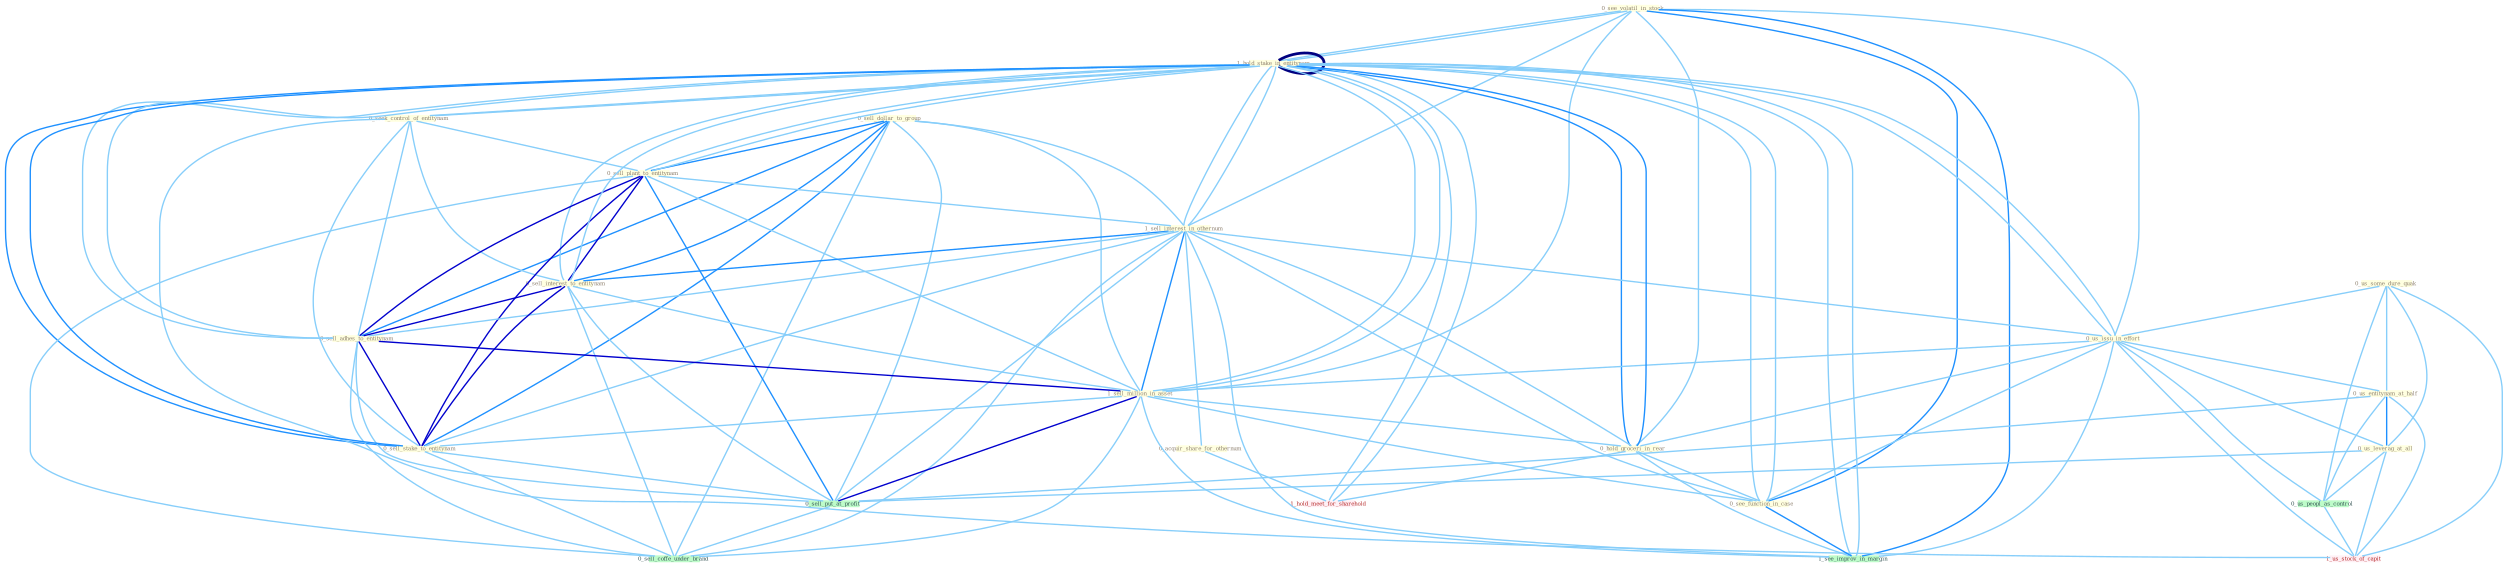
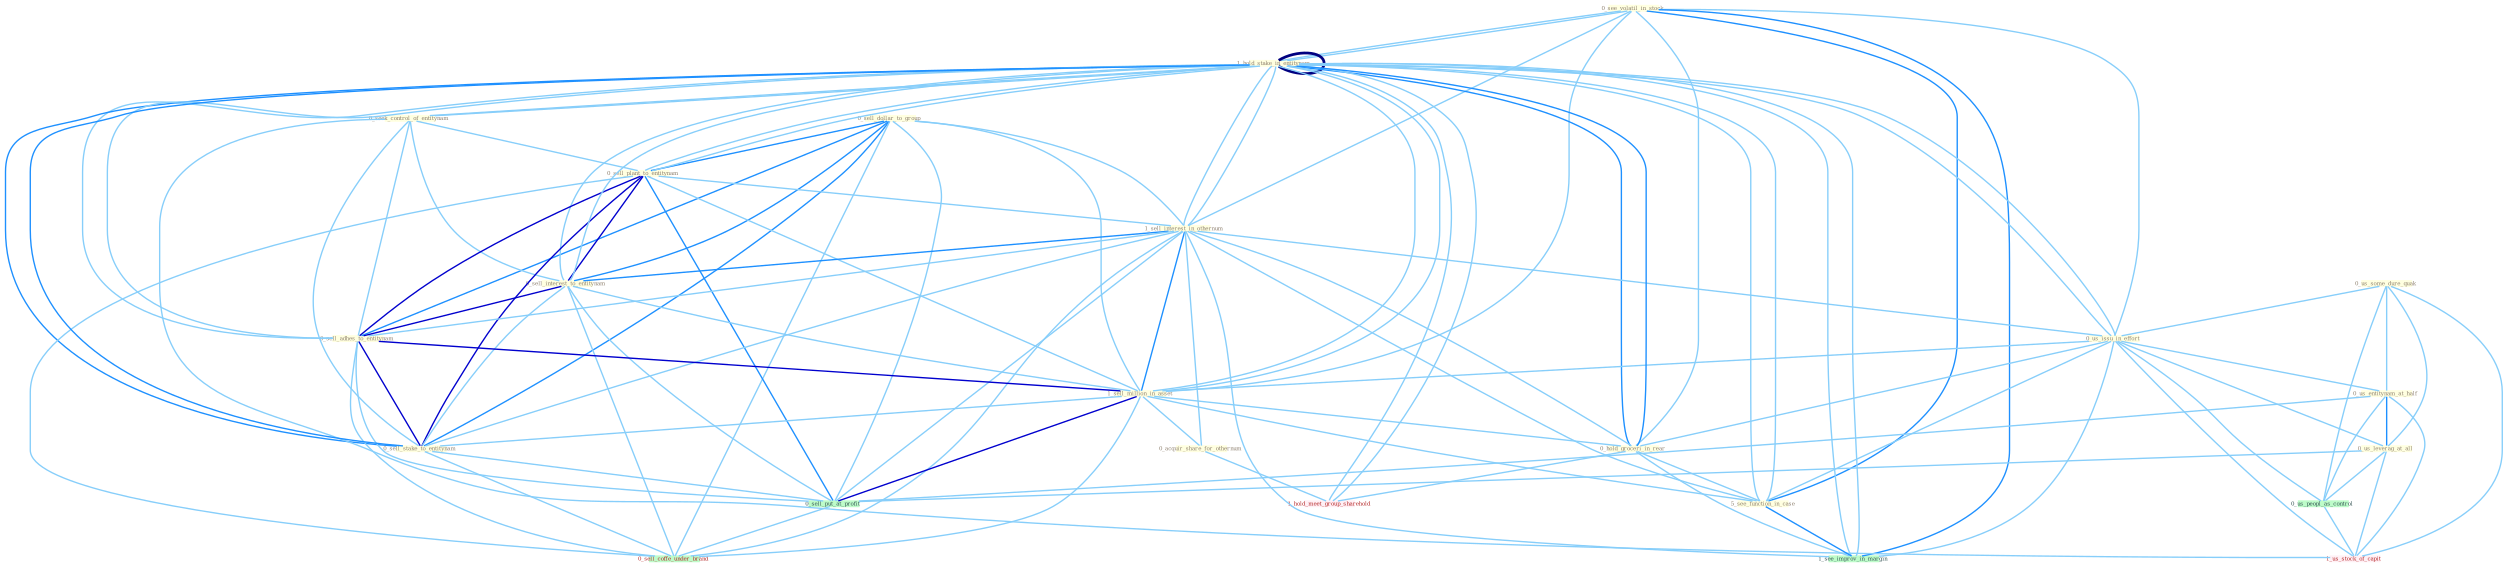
(486, 359) -> (486, 359)
(1330, 504) -> (1330, 504)
(1763, 504) -> (1763, 504)
(1308, 521) -> (1171, 421)
(674, 559) -> (674, 559)
